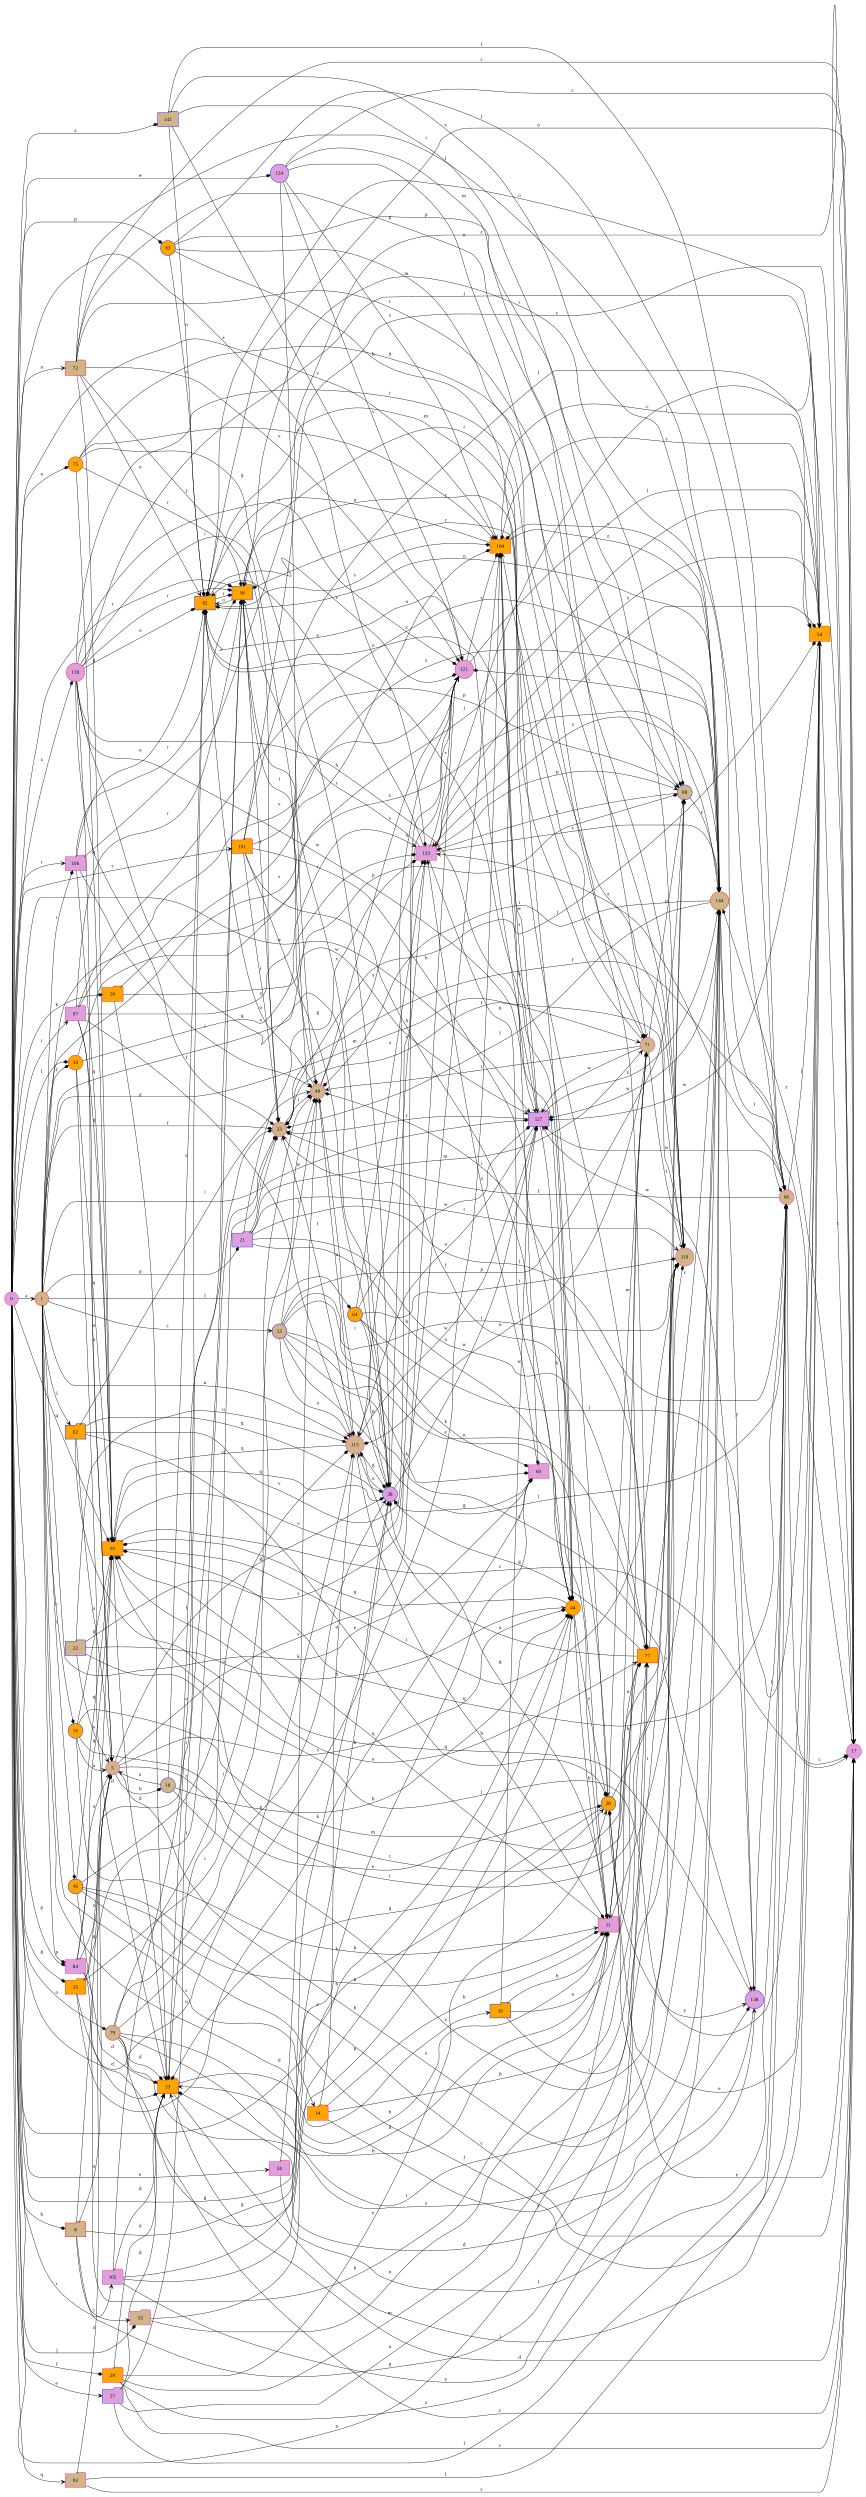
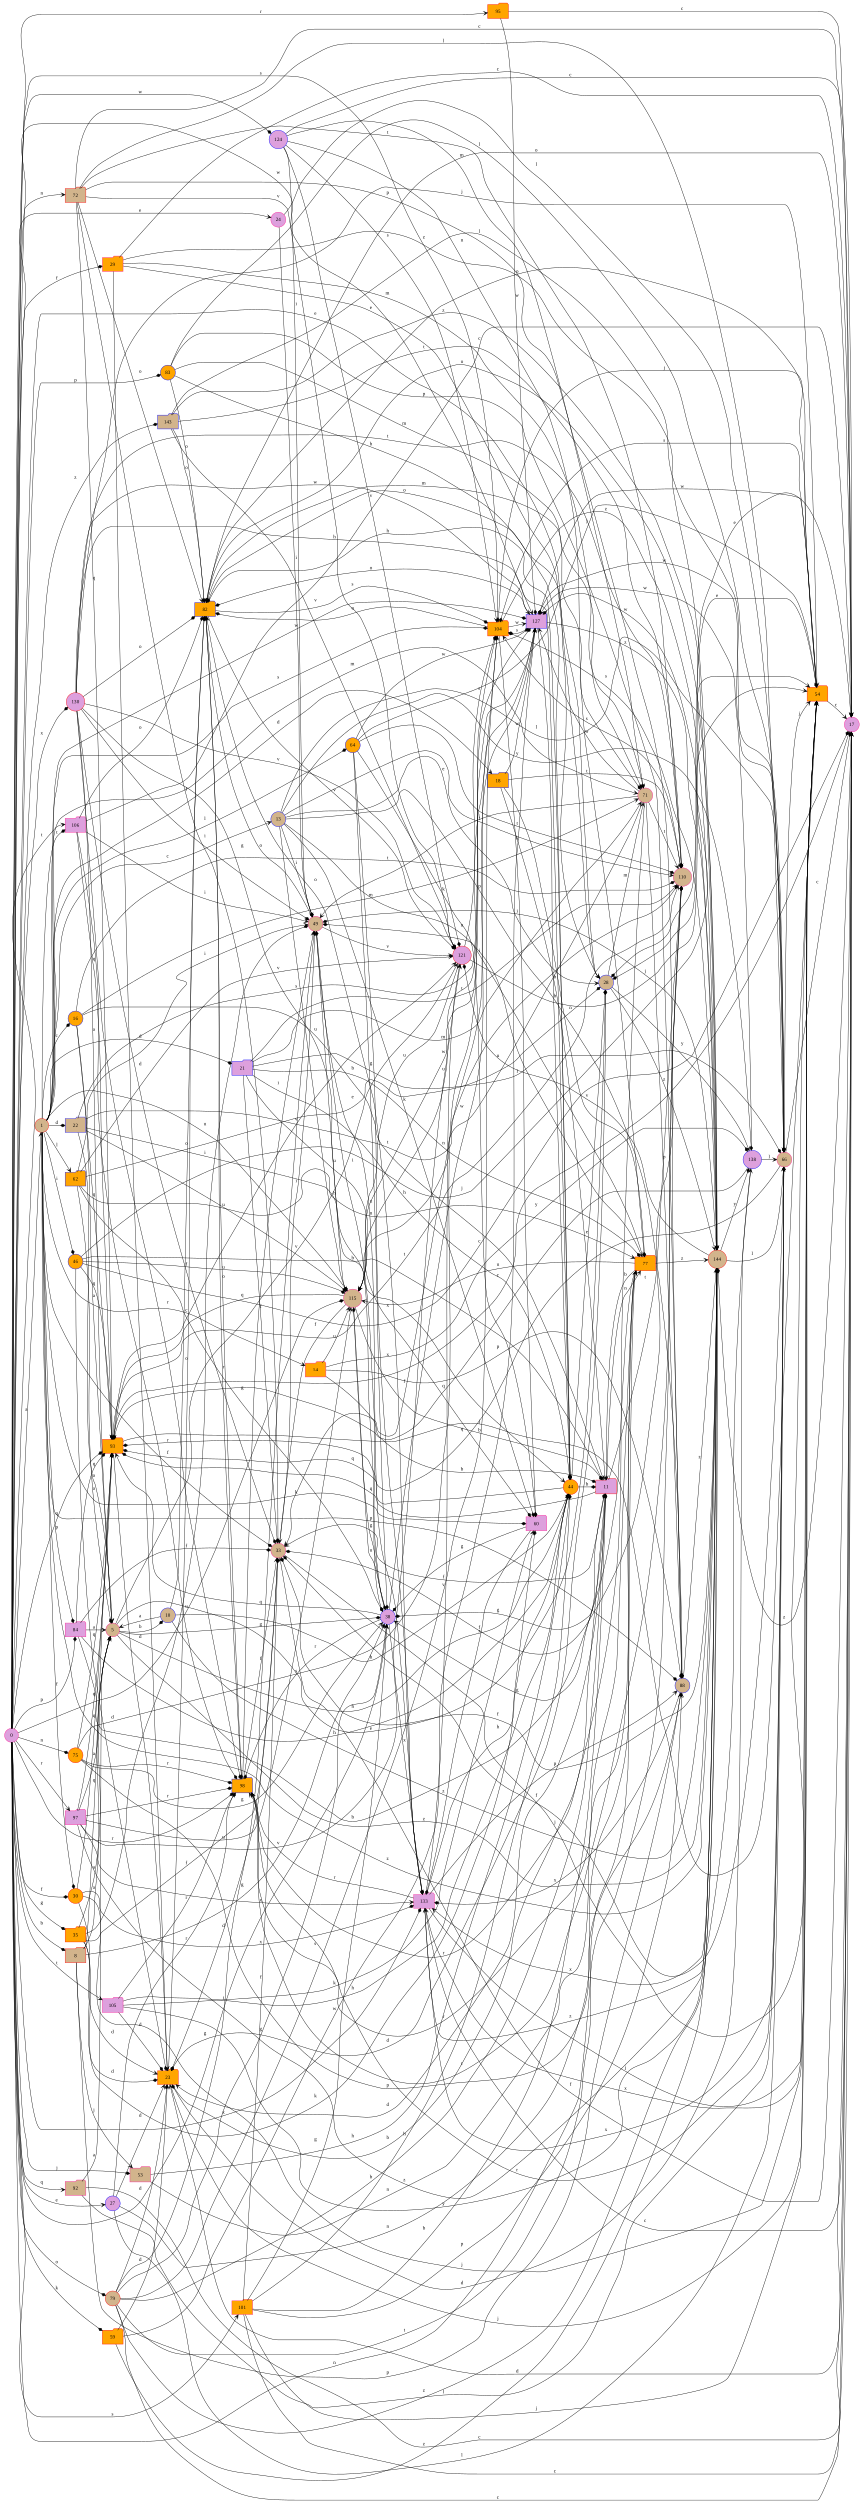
none -> (498, 12)
(295, 1037) -> (369, 1282)
none -> (55, 1125)
(608, 1804) -> (606, 982)
(279, 2169) -> (278, 220)
(113, 2396) -> (113, 2203)
